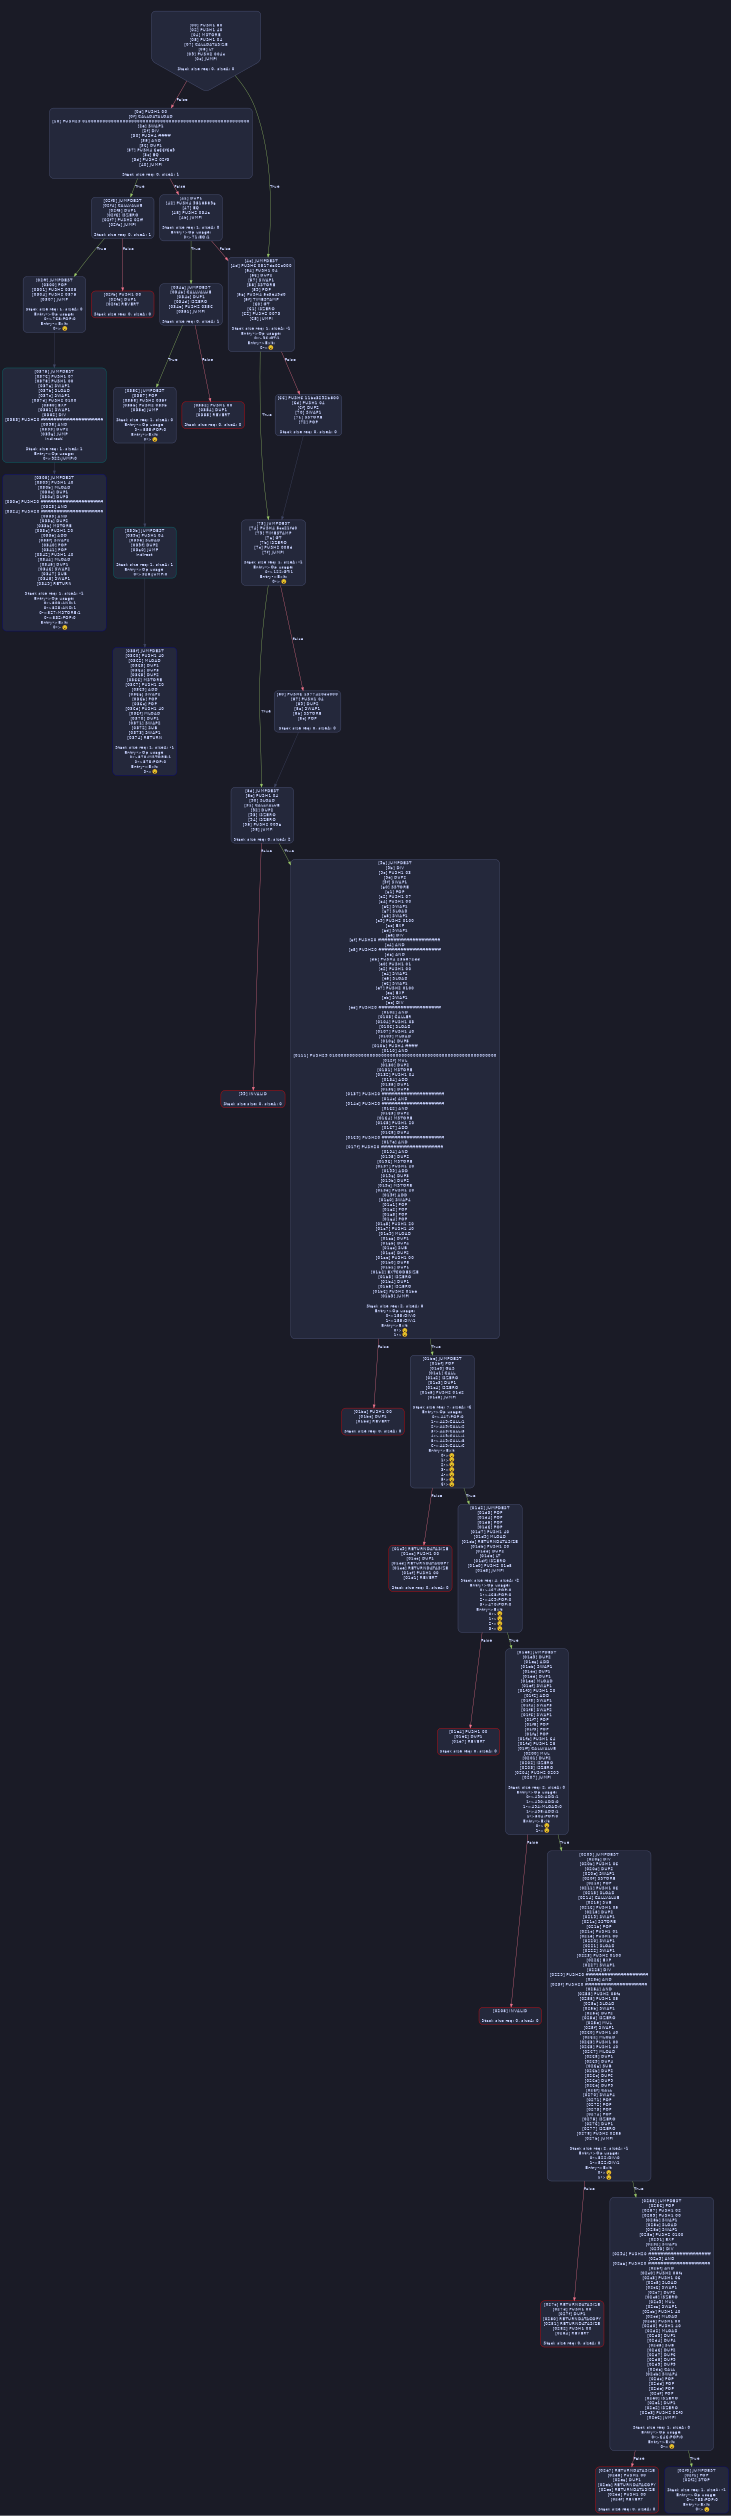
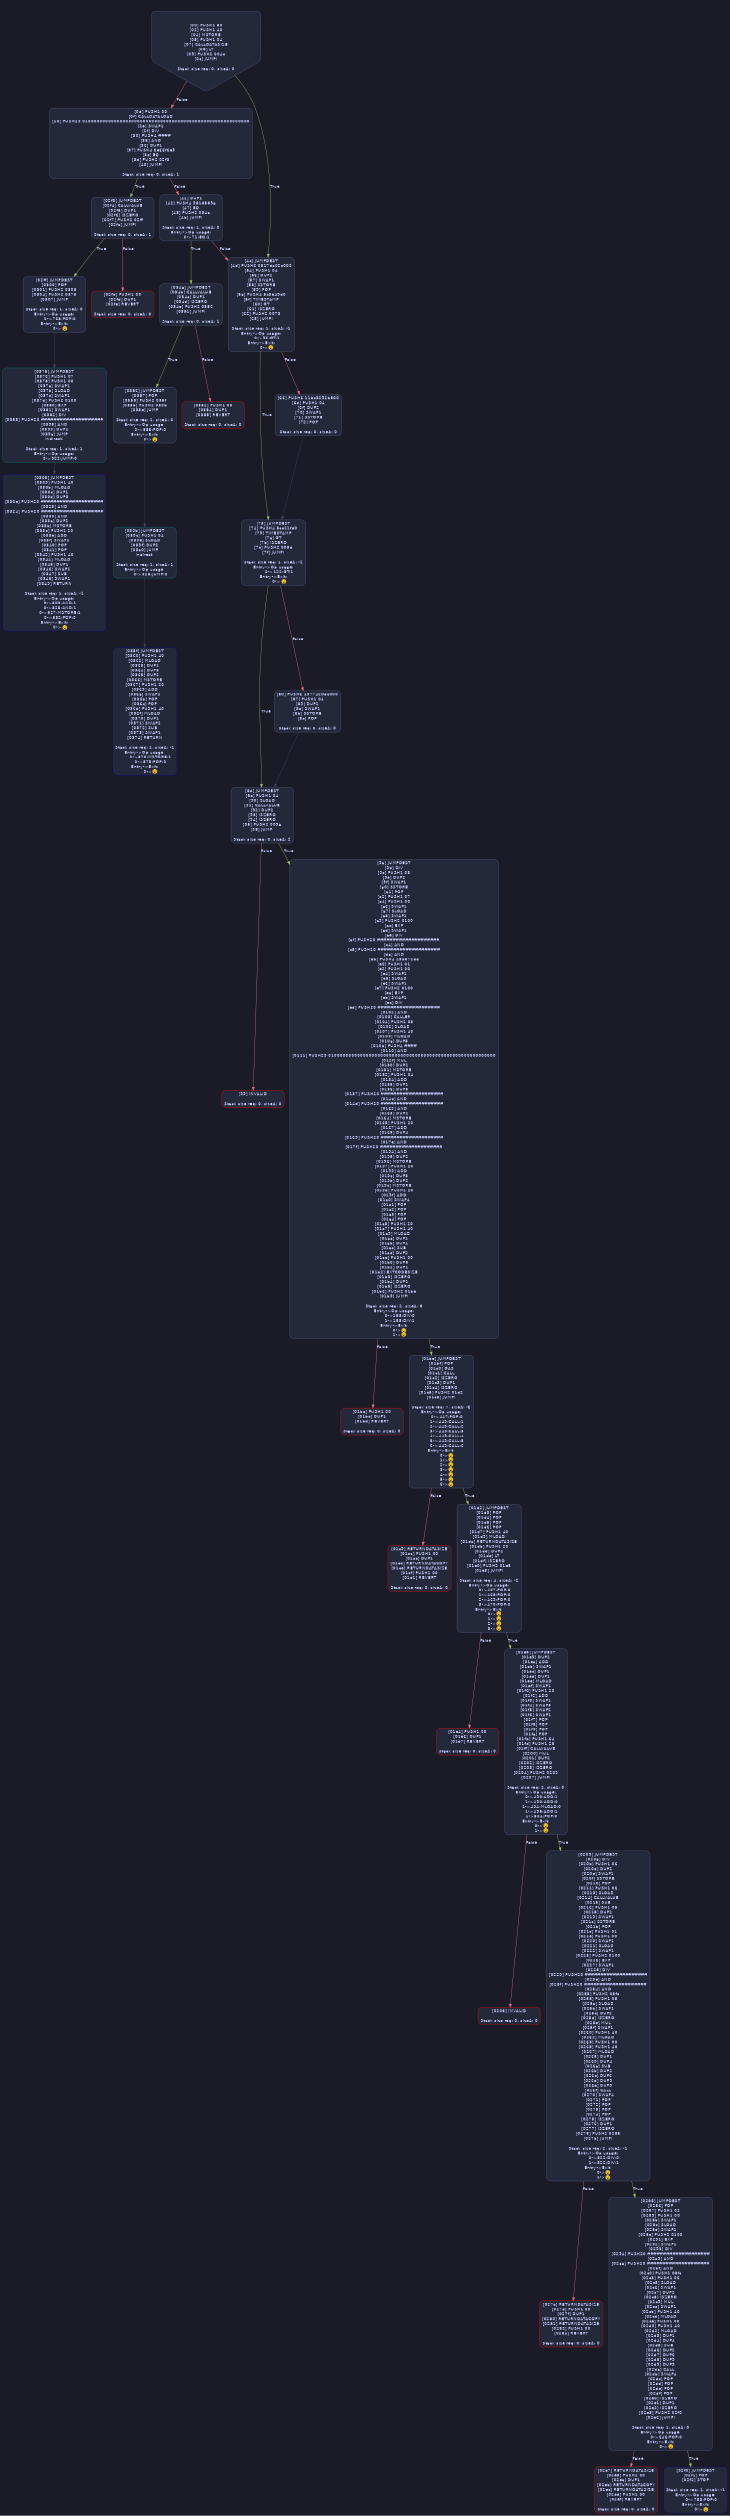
(253, 1099) -> (253, 1099)
